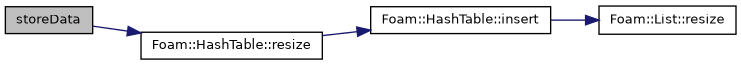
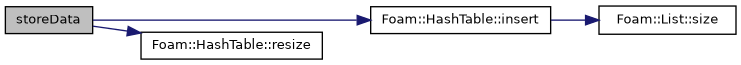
(667, 20) -> (667, 20)
(340, 34) -> (225, 20)
